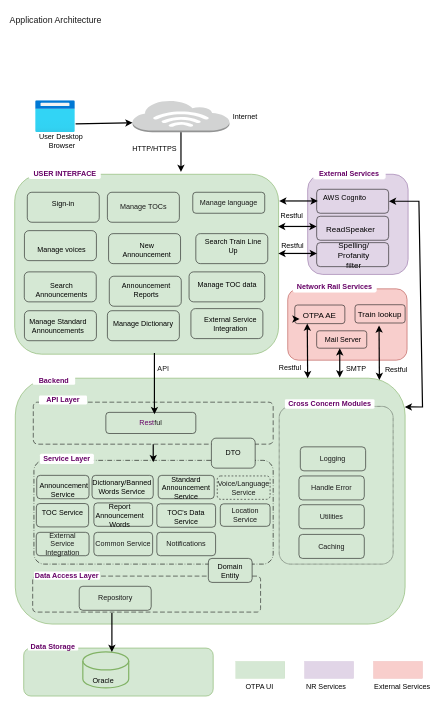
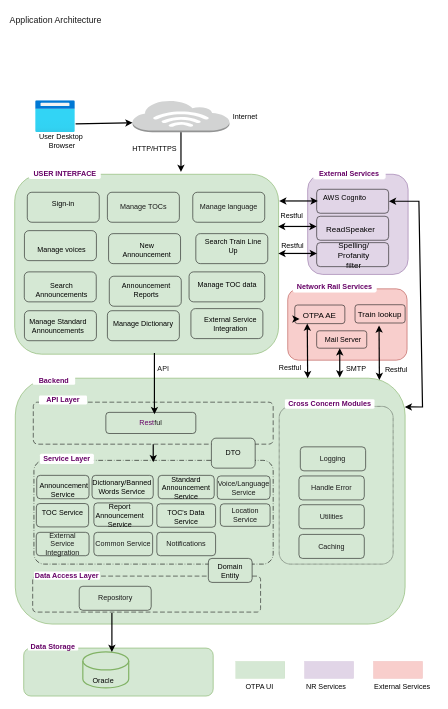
(229, 203) -> (229, 207)
(244, 488) -> (244, 488)
(120, 516) -> (120, 516)
